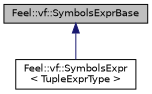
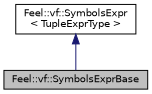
(76, 46) -> (76, 57)
